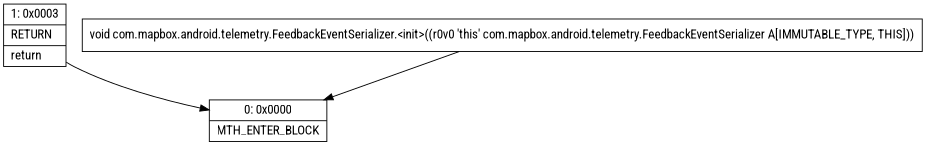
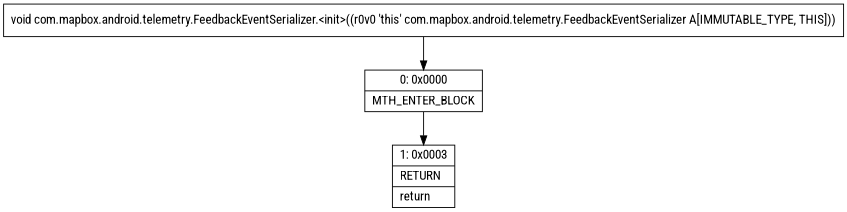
(132, 90) -> (424, 124)
